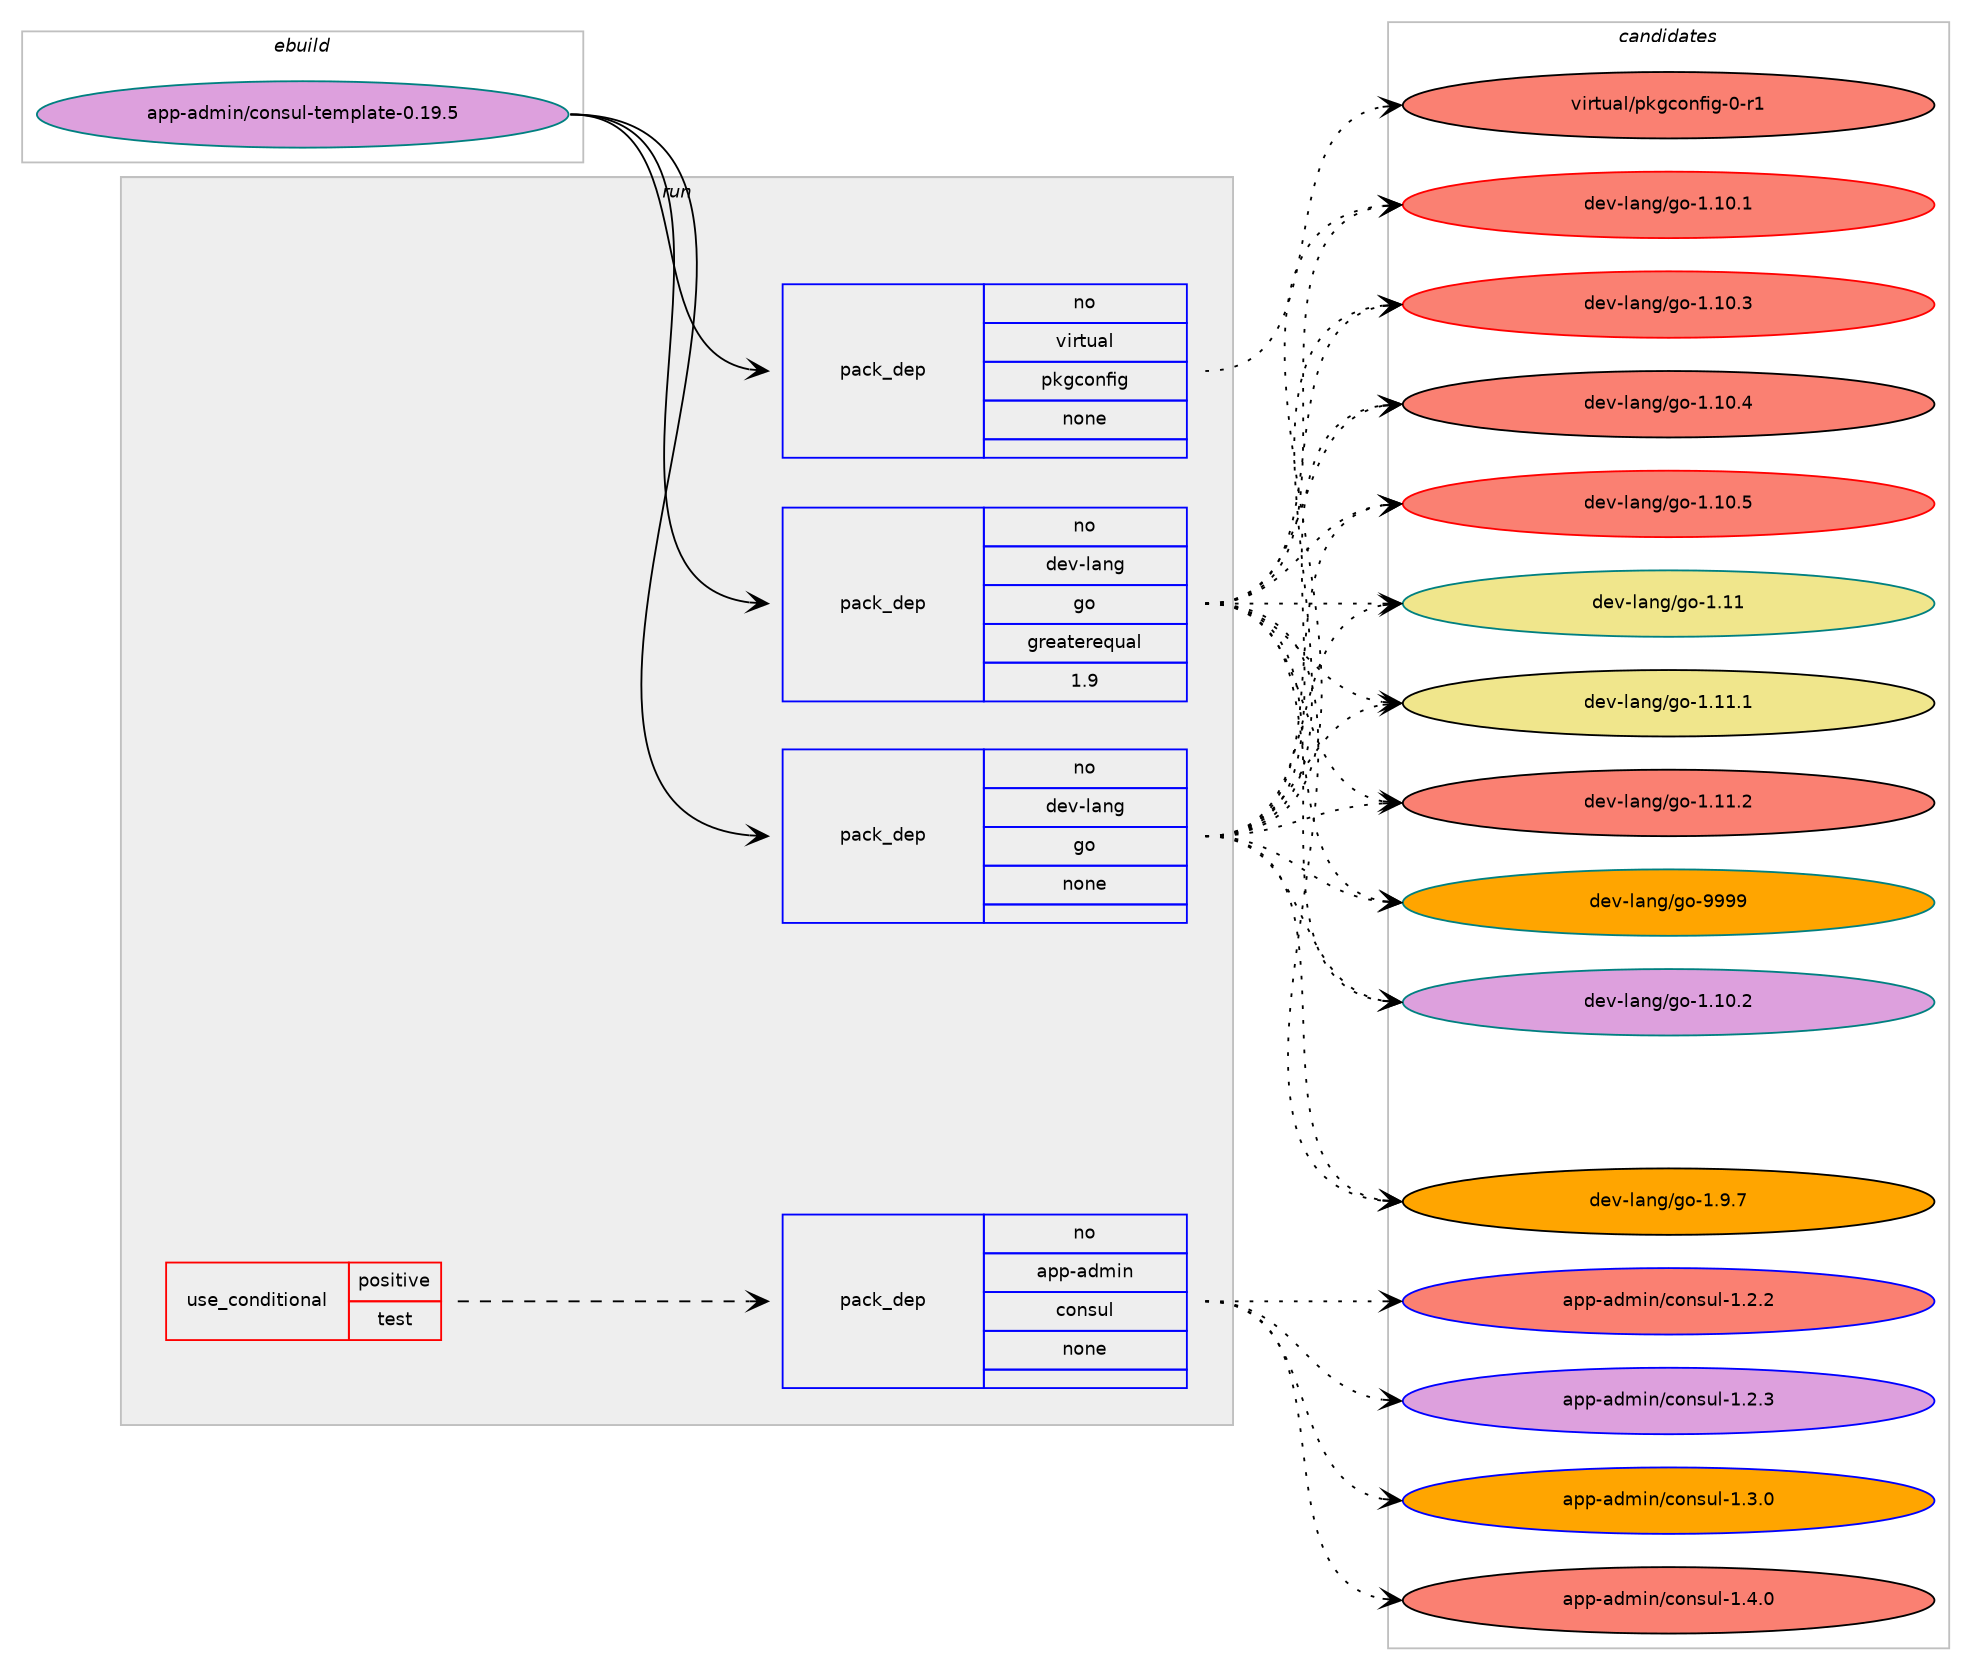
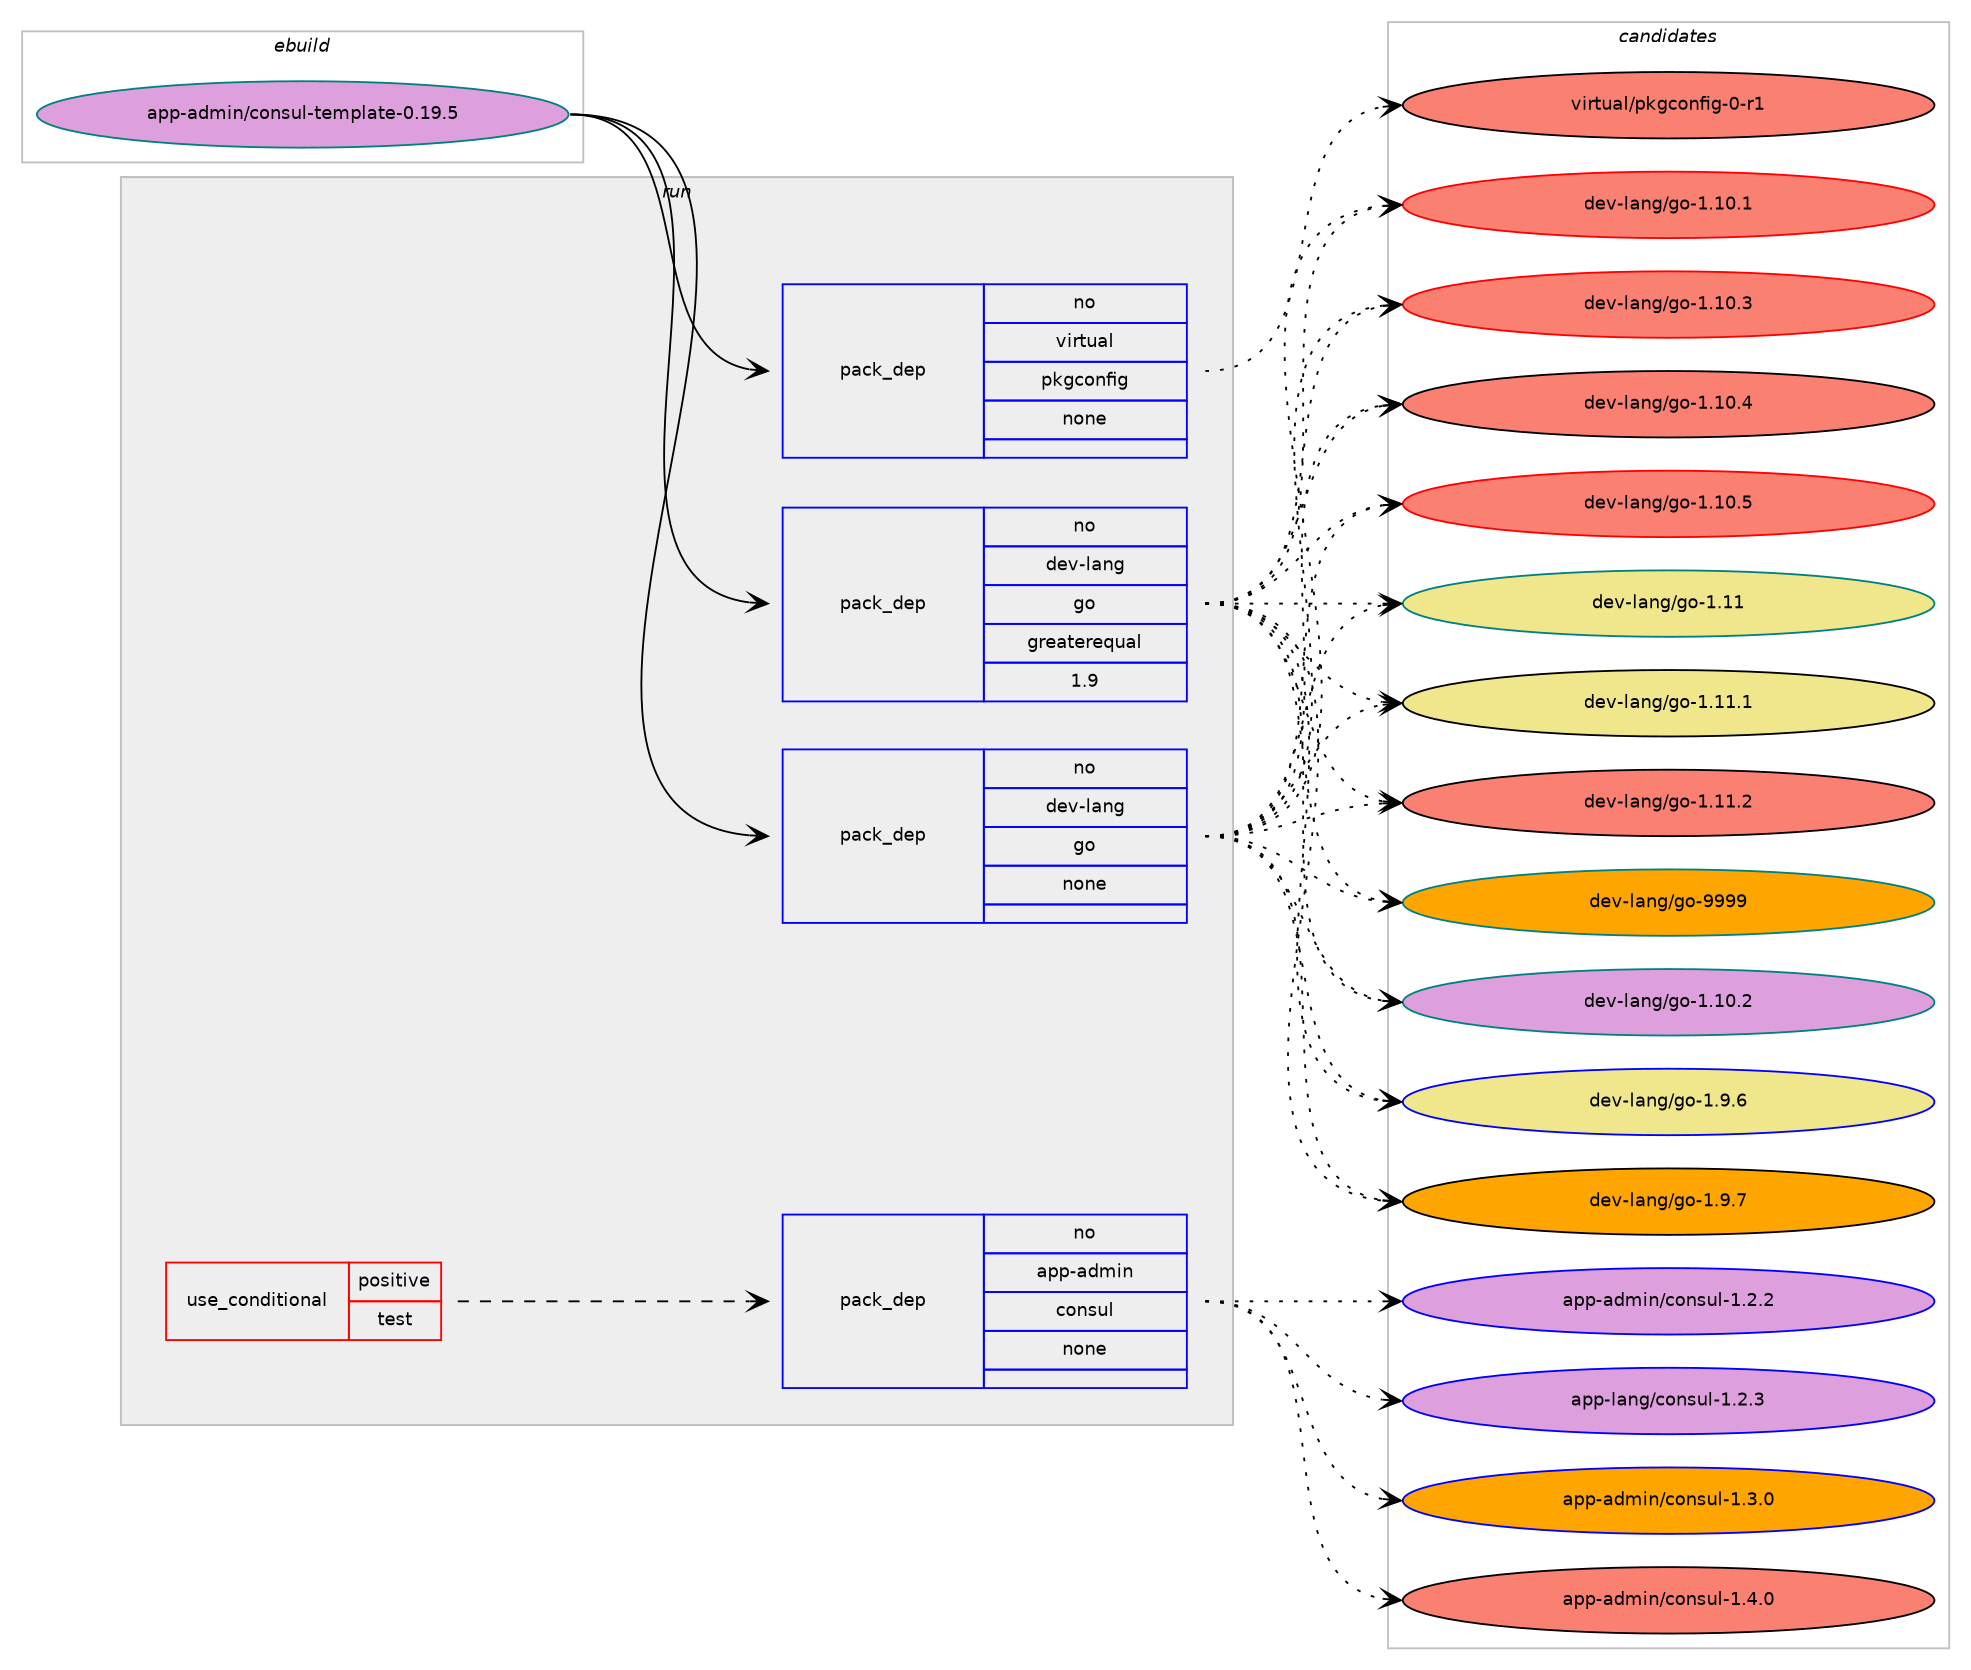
none -> (1669, 1102)
(1669, 1301) -> (1669, 1301)
(1669, 1401) -> (1669, 1401)
